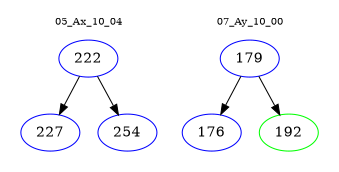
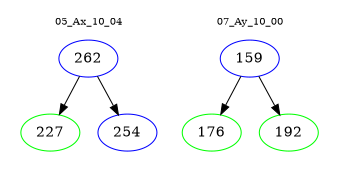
(88, 59) -> (88, 59)
(250, 59) -> (250, 59)
(50, 133) -> (50, 133)
(212, 133) -> (212, 133)
